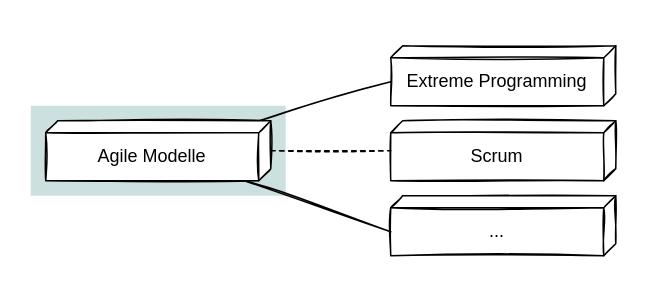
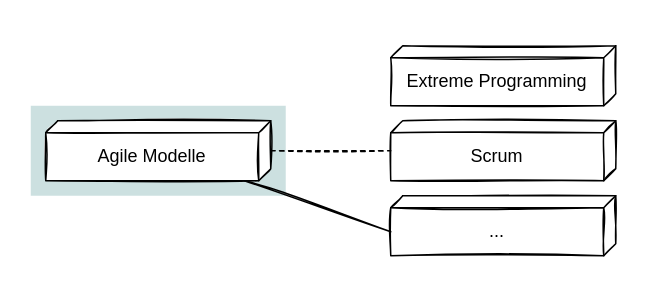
(325, 101) -> none
